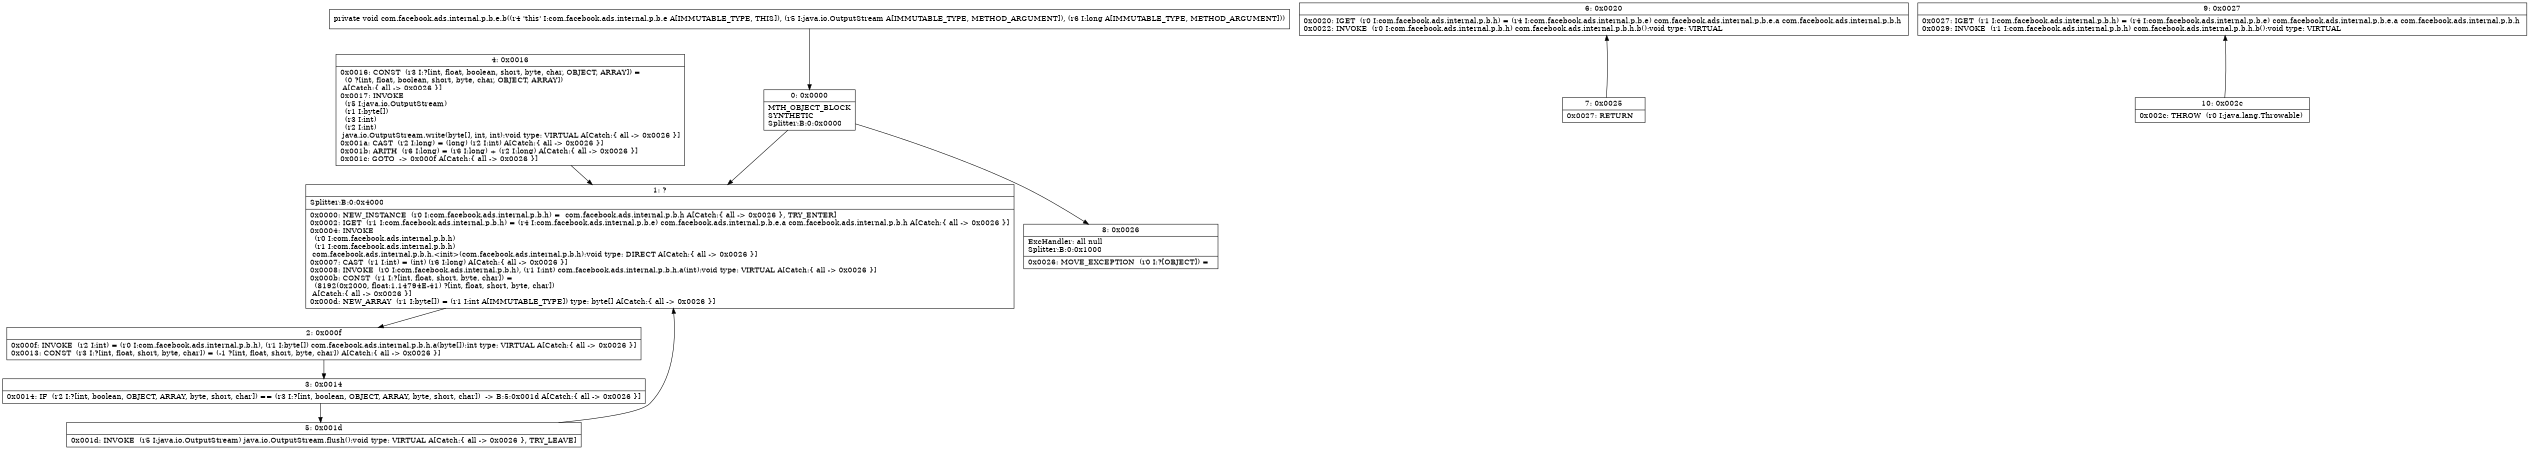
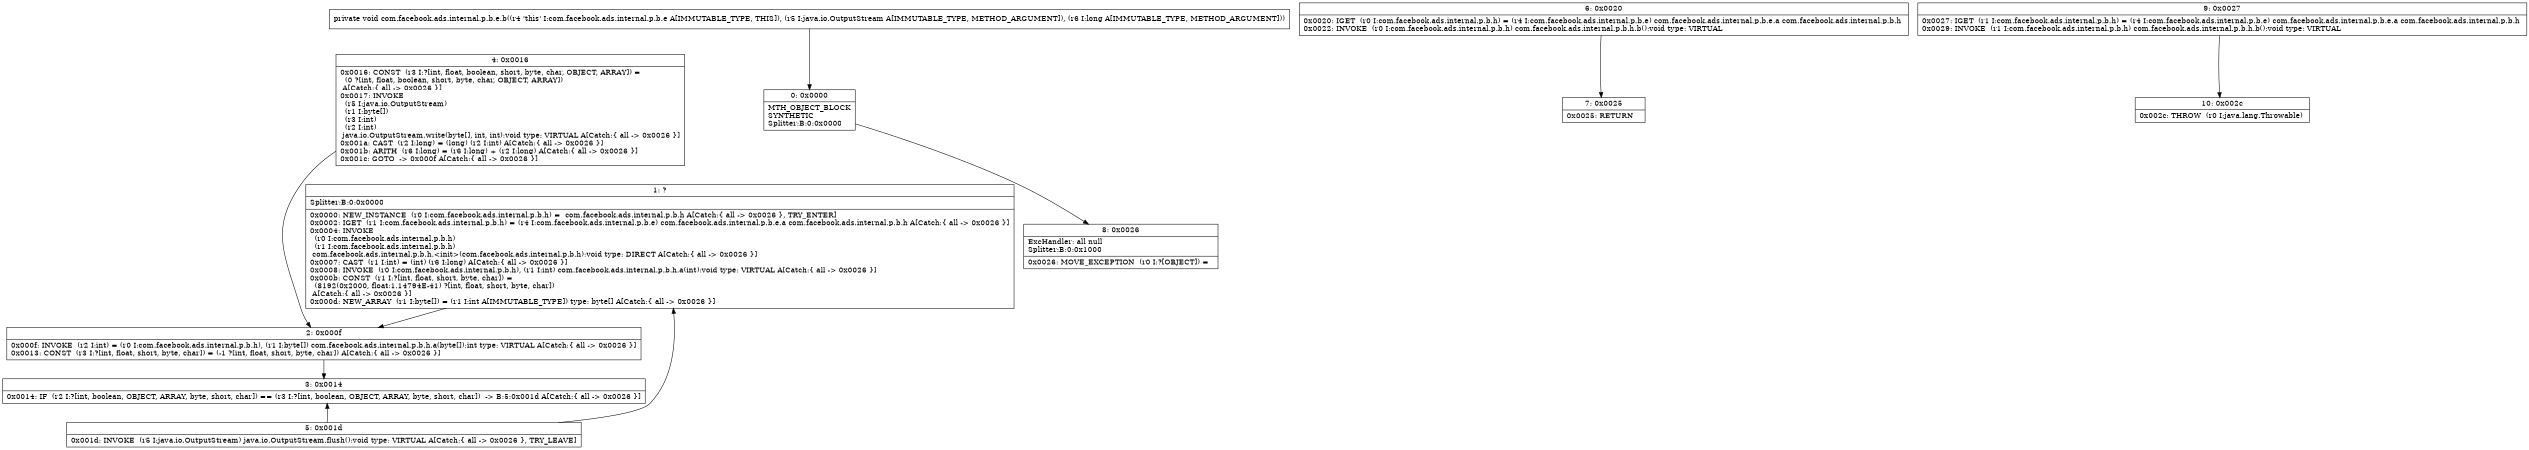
(1607, 69) -> (1600, 64)
(2226, 69) -> (2219, 64)
(1604, 116) -> (1604, 116)
(760, 156) -> none
(580, 173) -> (283, 229)
(347, 203) -> (347, 203)
(320, 410) -> (327, 416)
